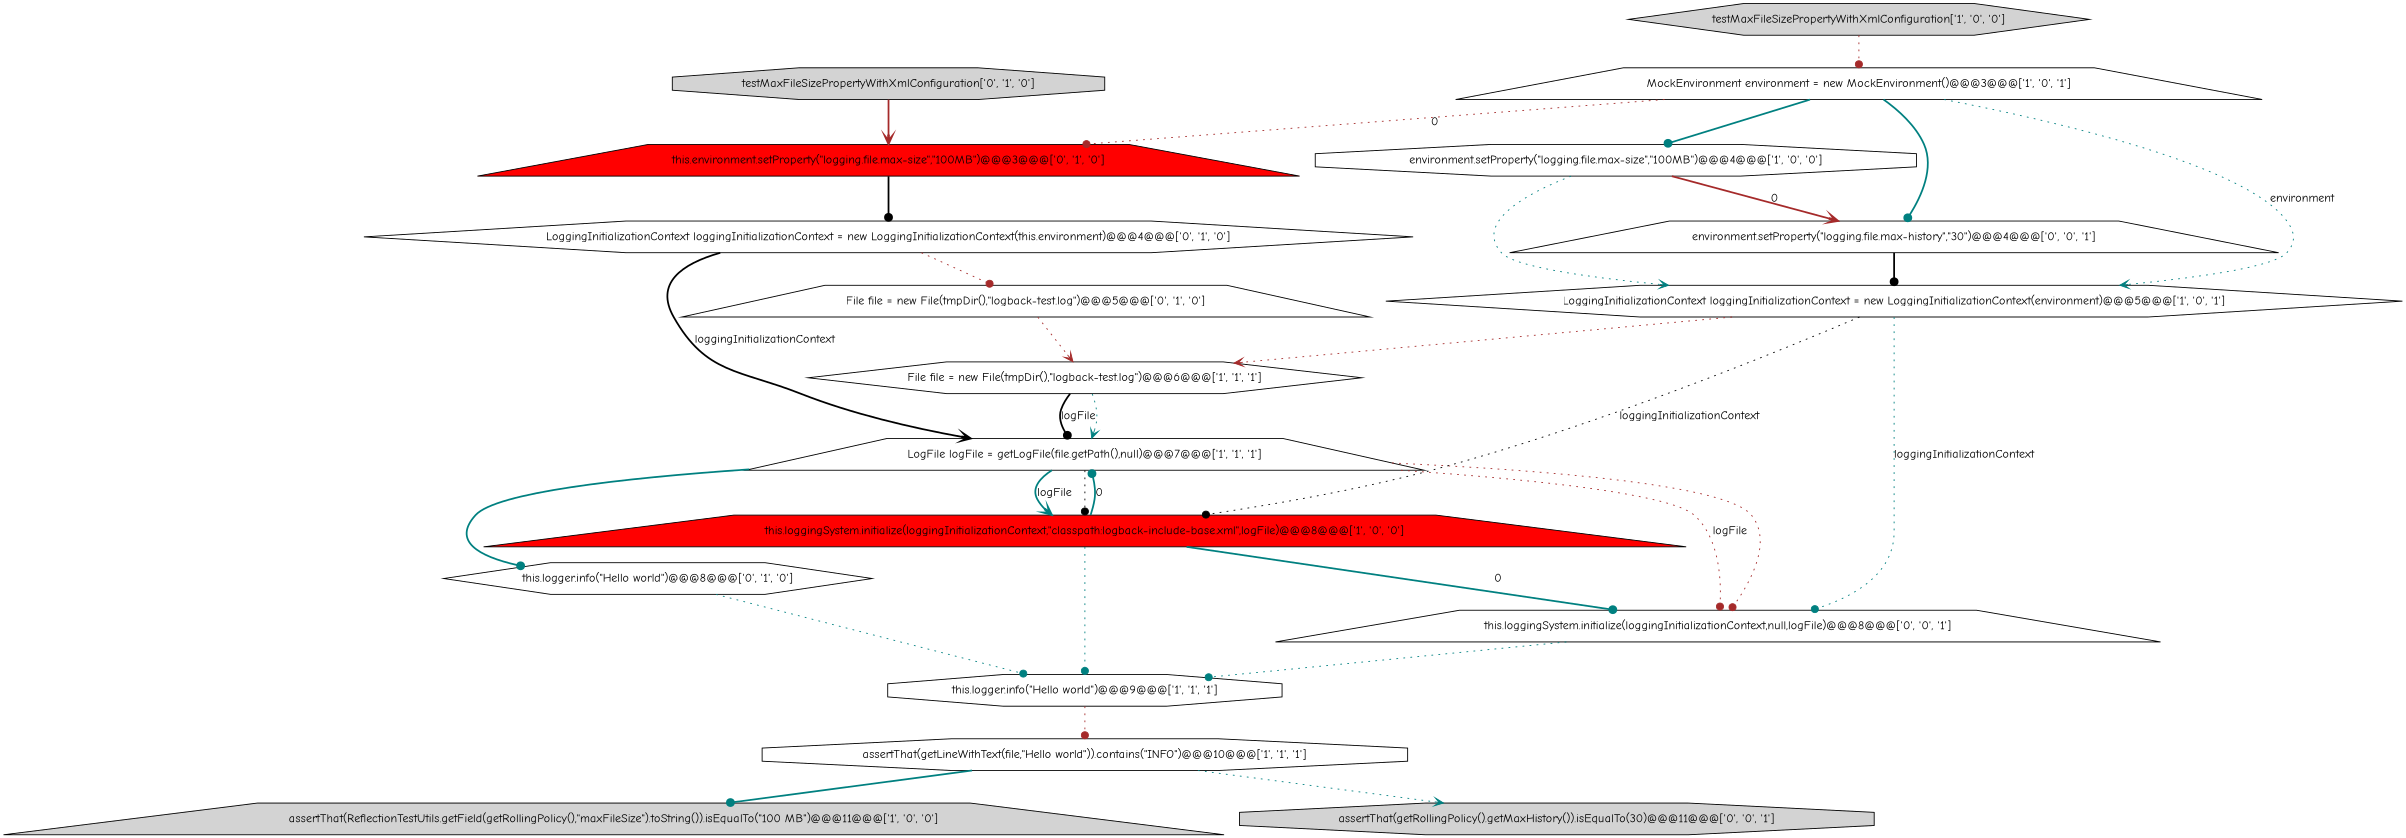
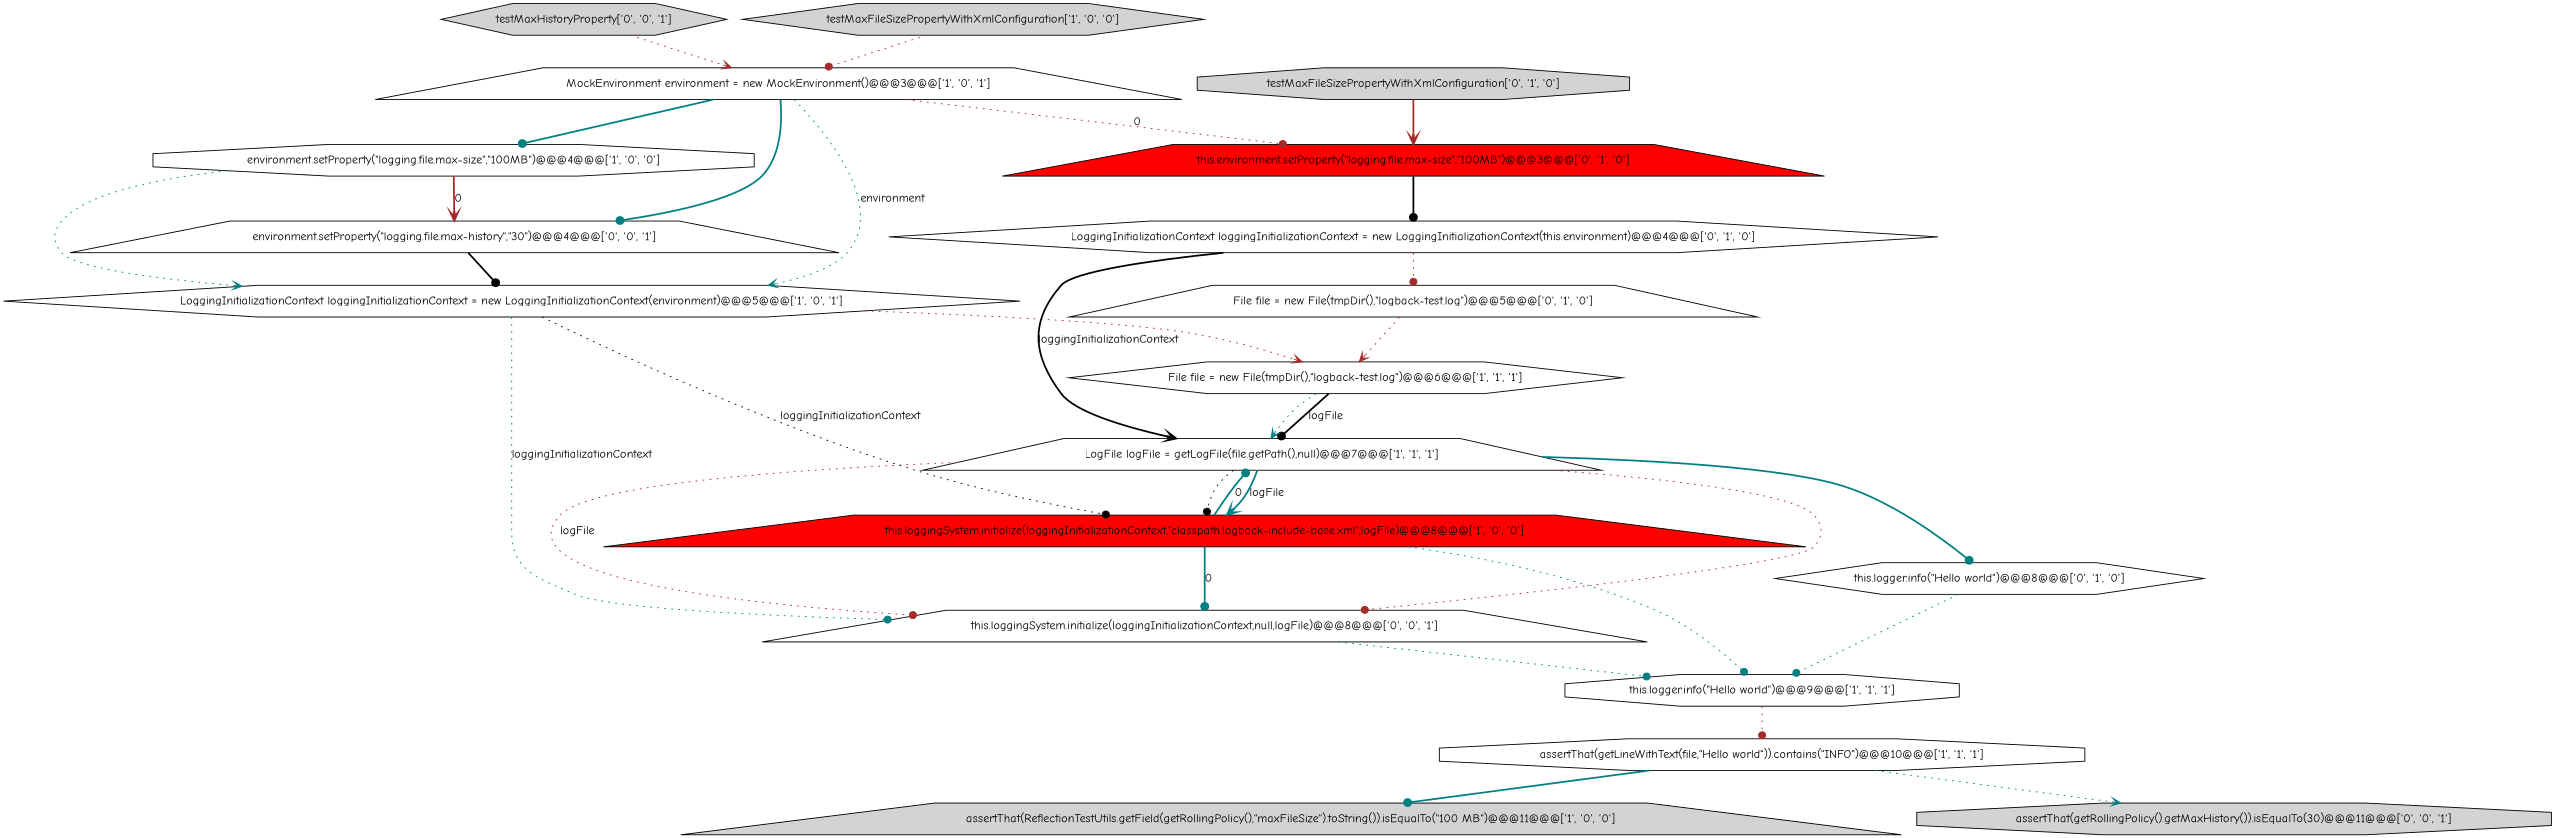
none -> (584, 19)
